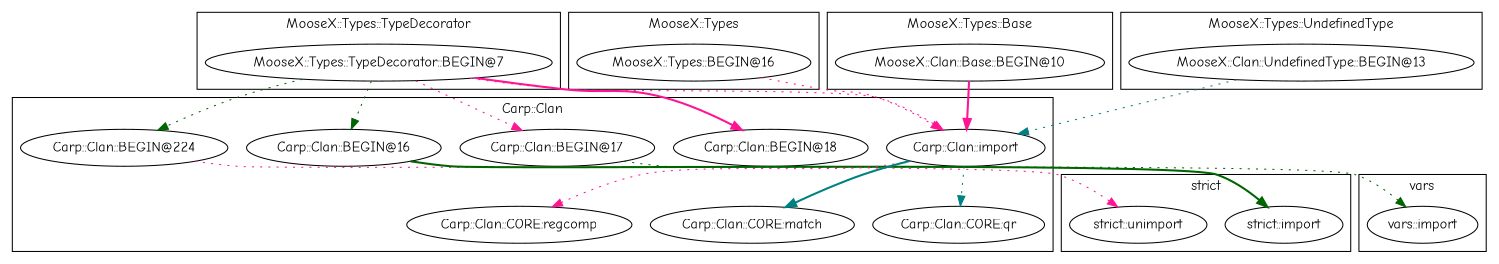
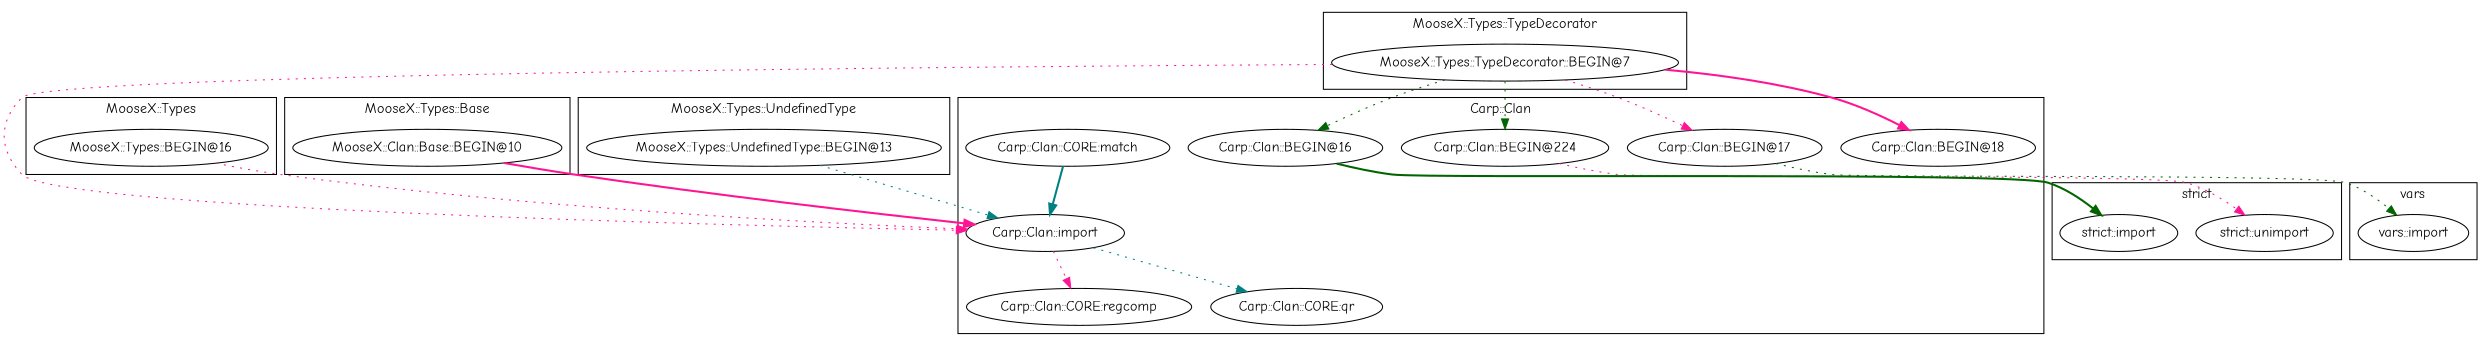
(1301, 63) -> (764, 148)
(851, 179) -> (1058, 185)
